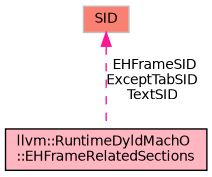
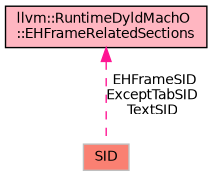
(106, 88) -> (106, 103)
